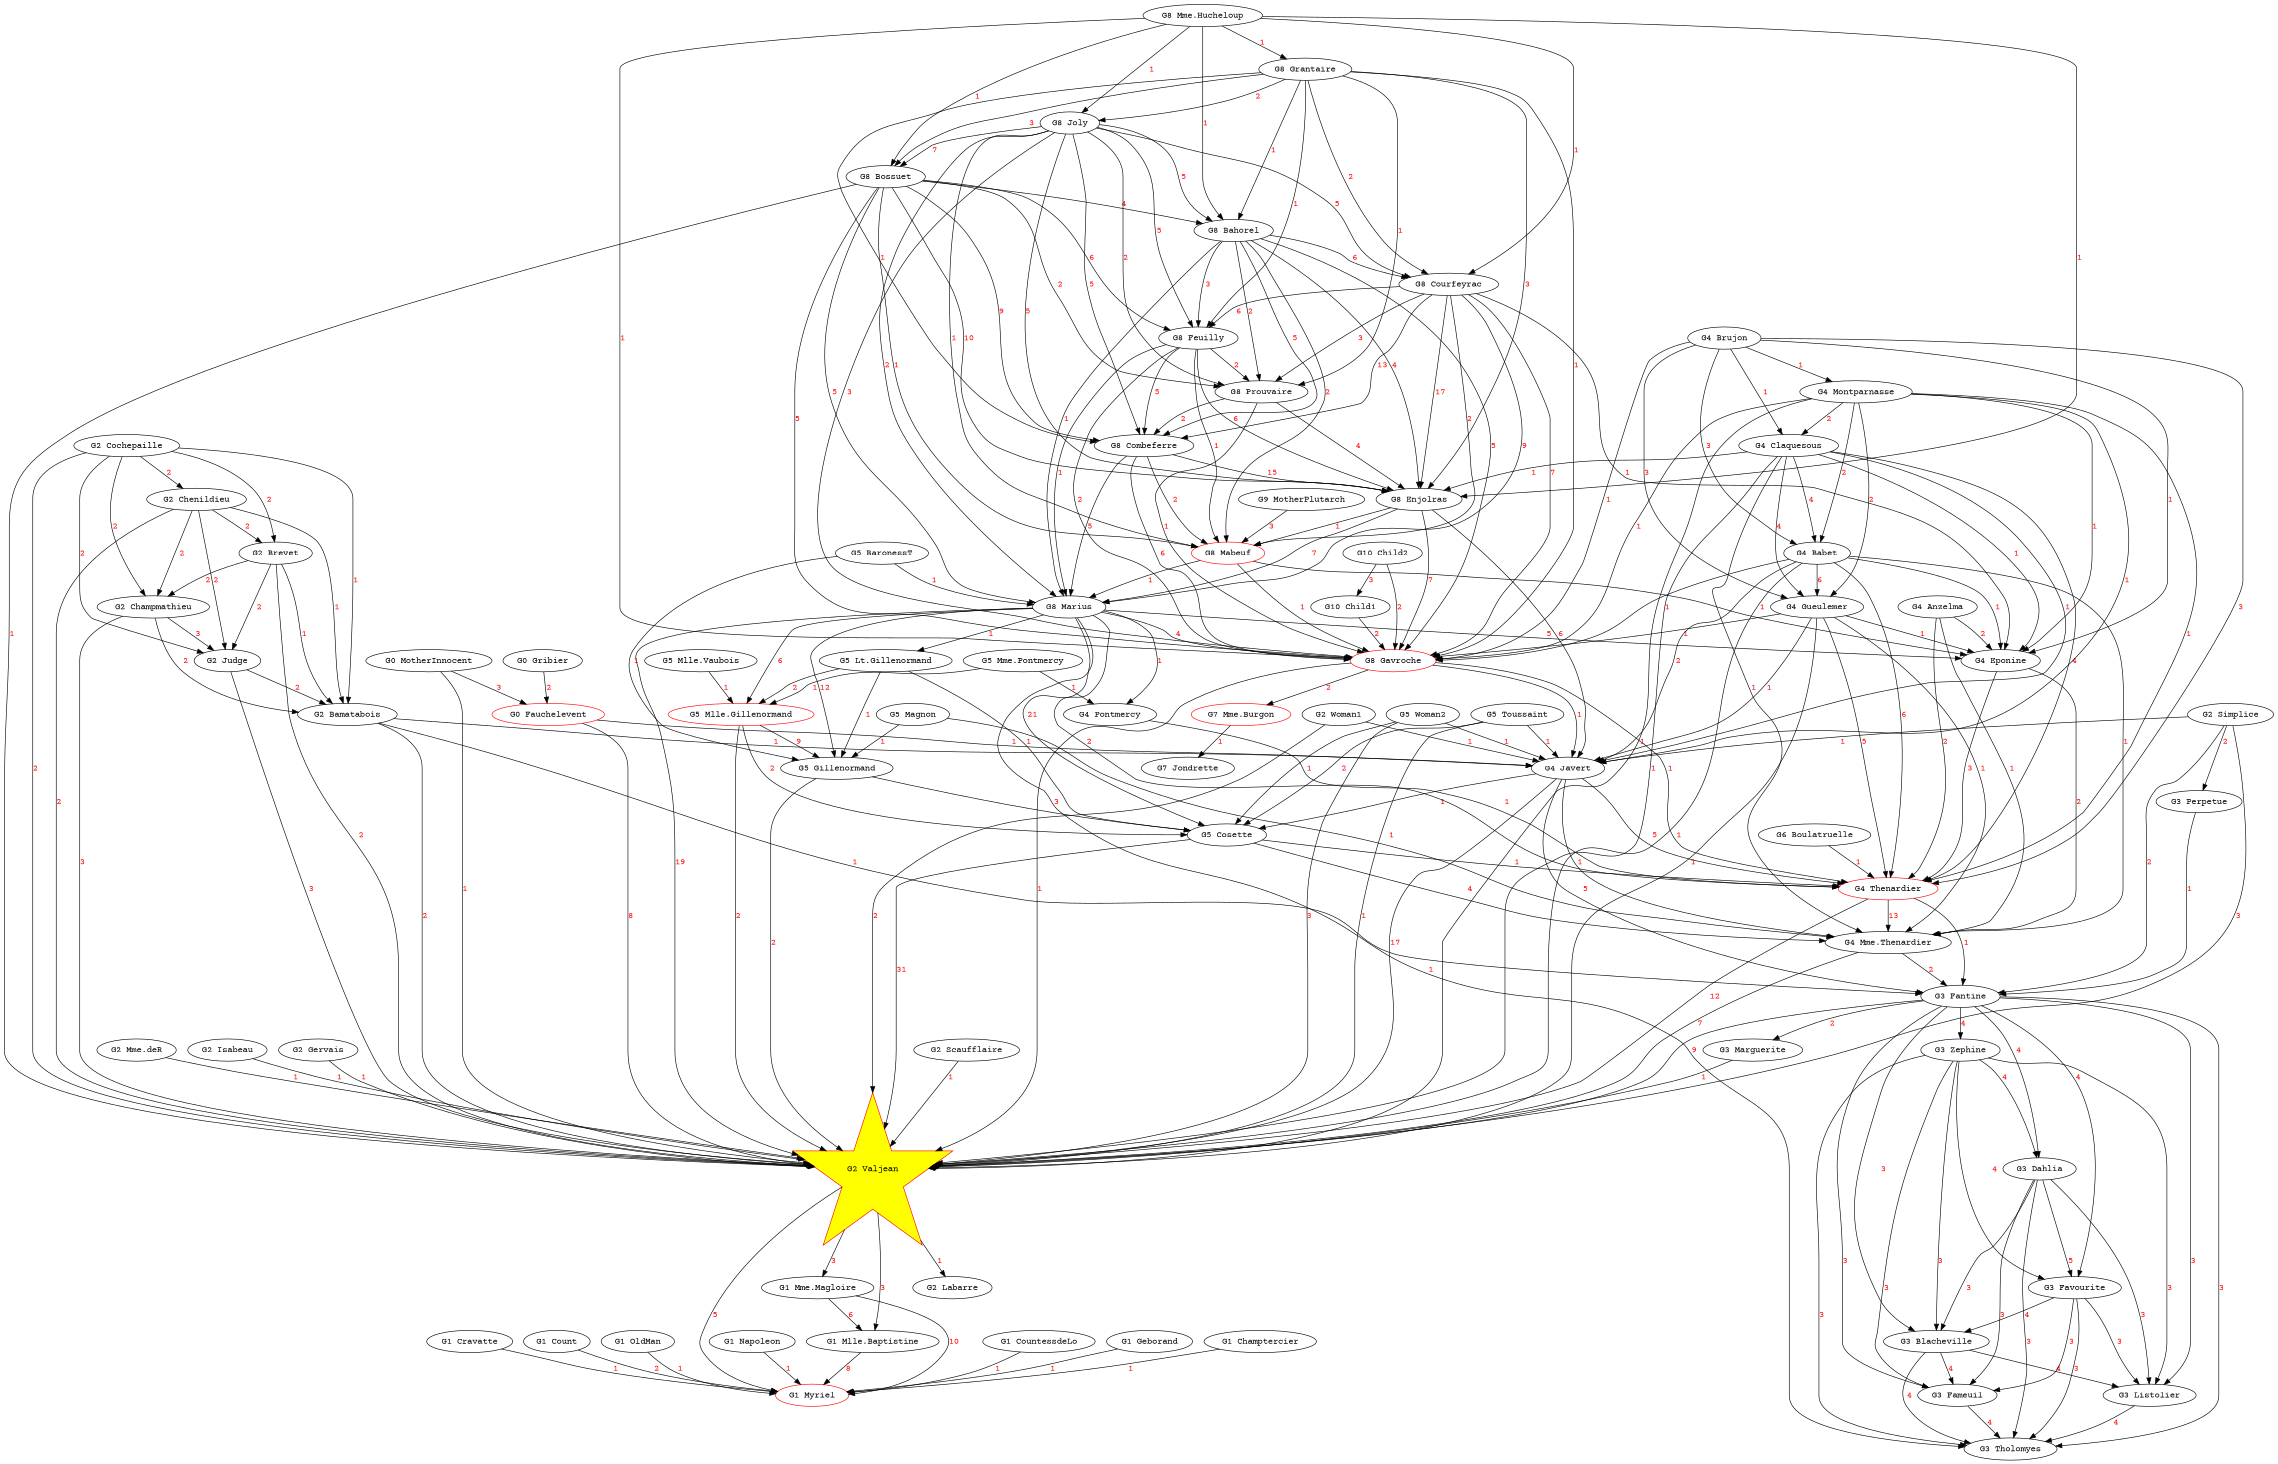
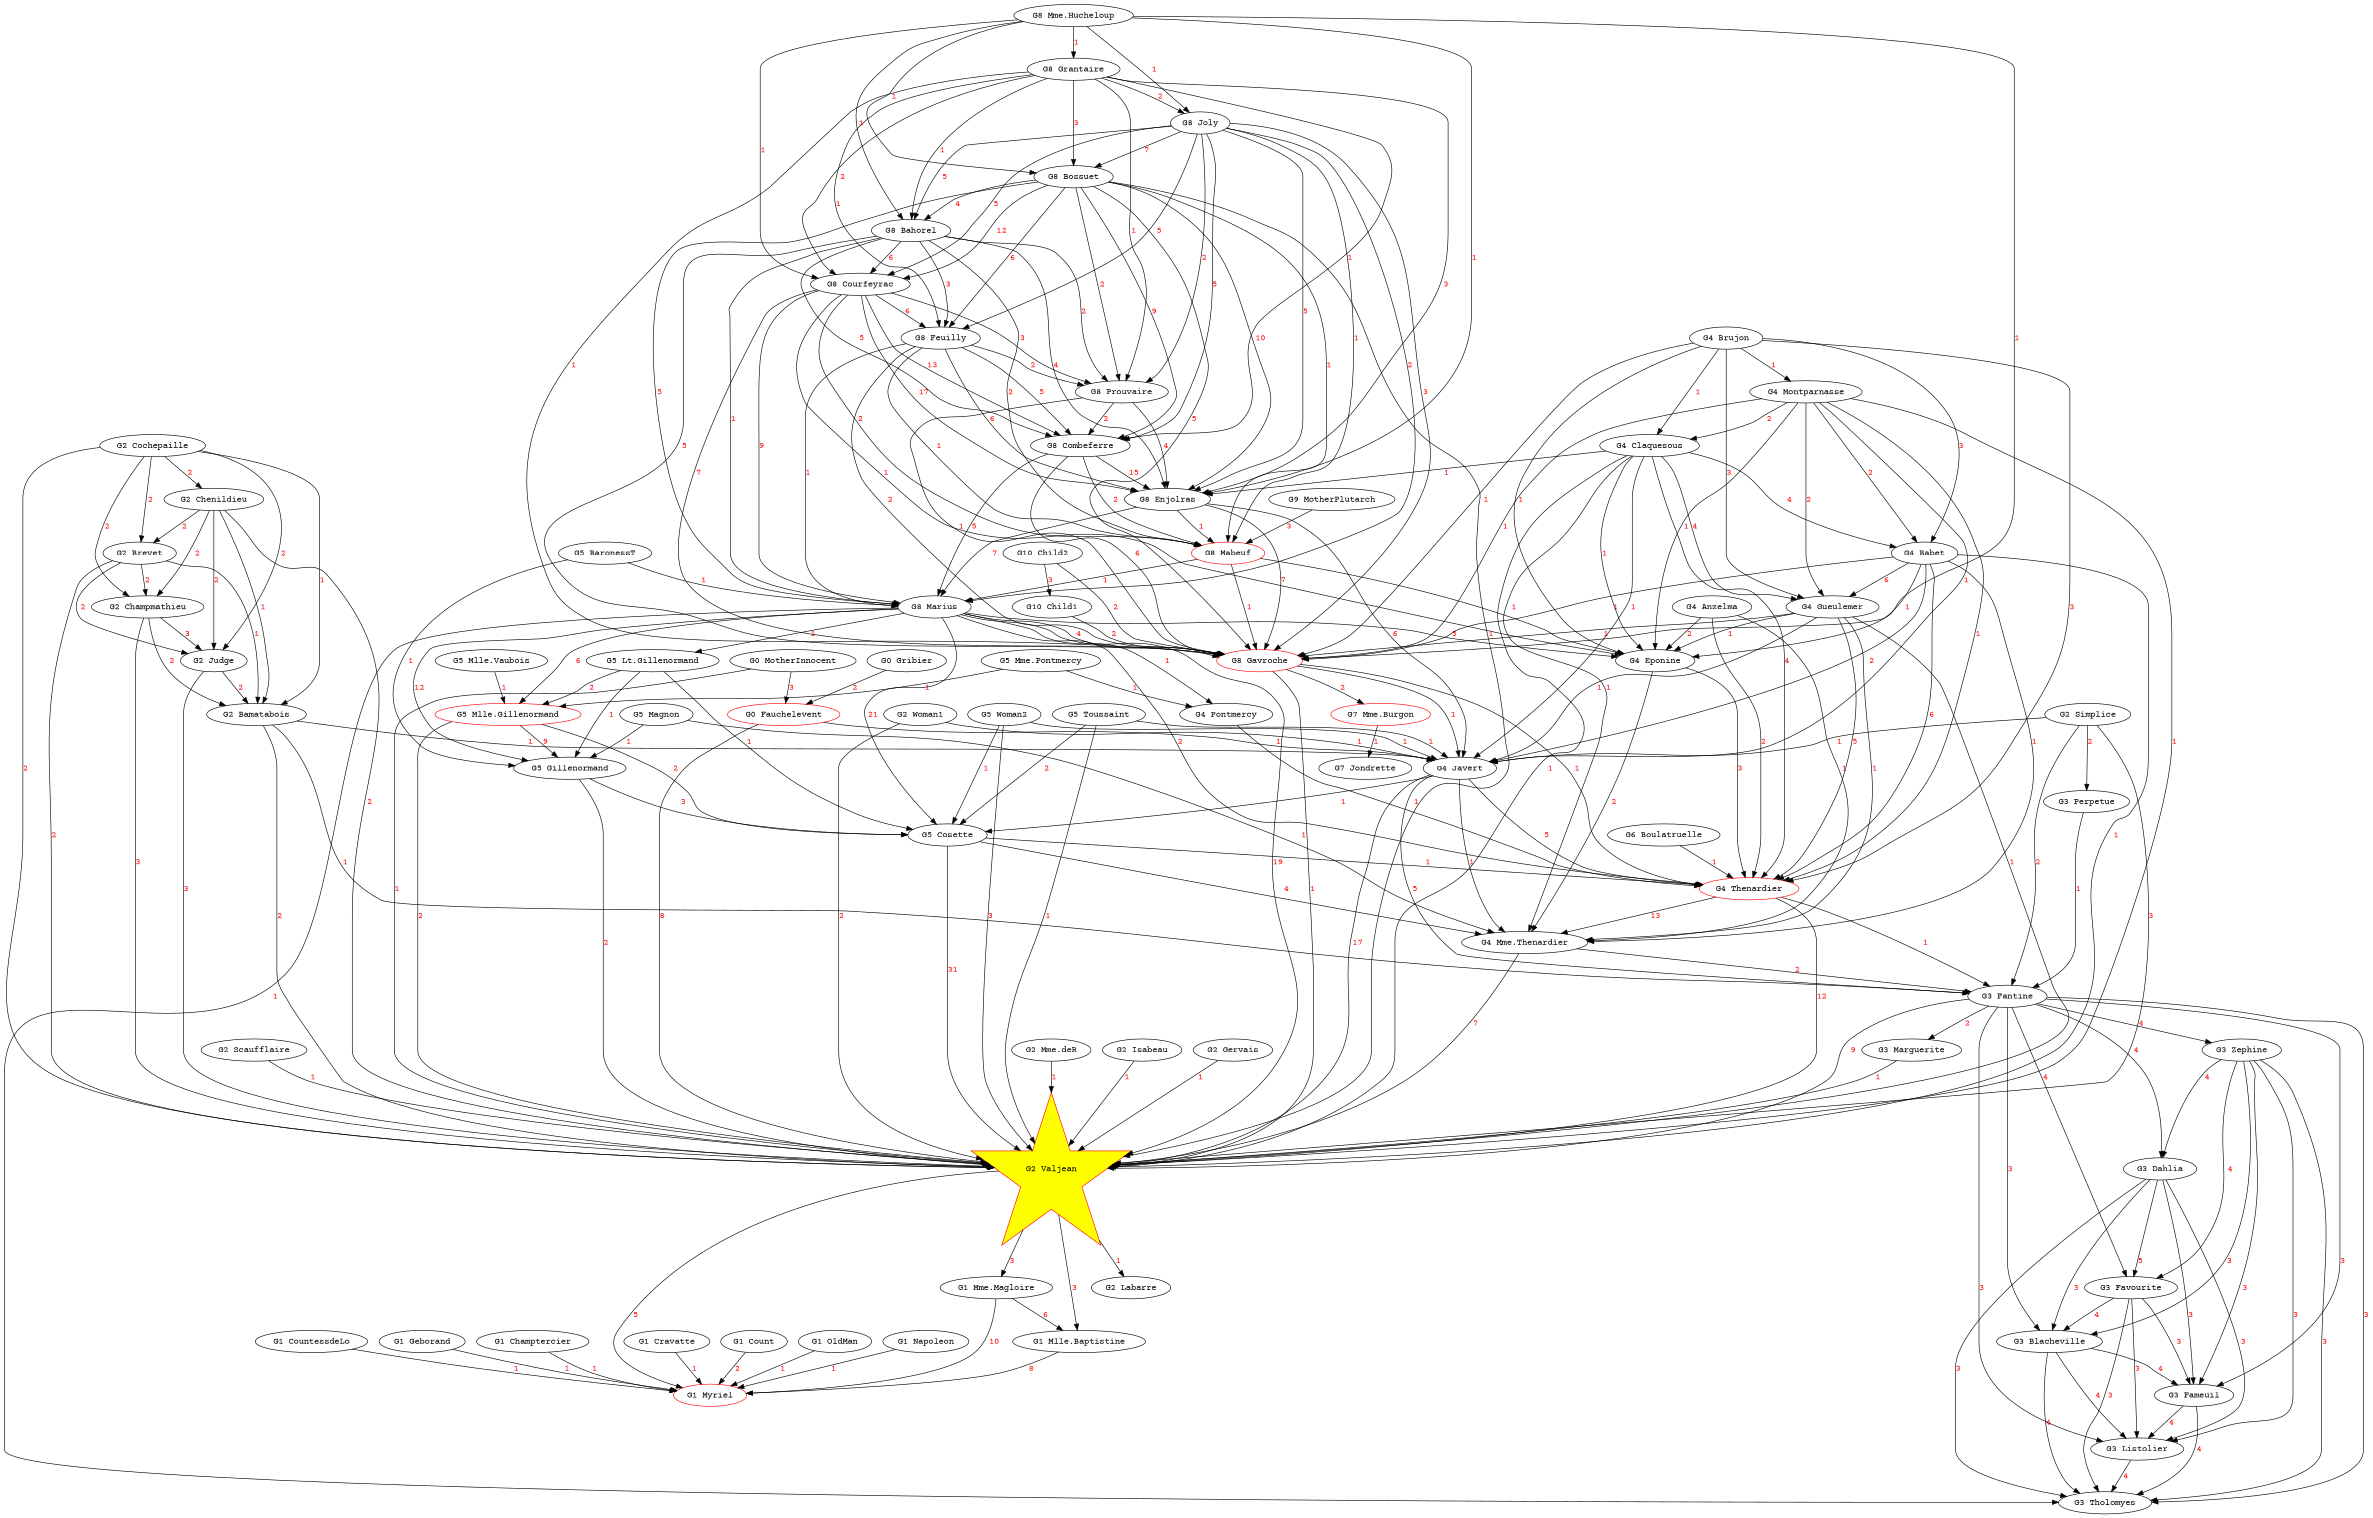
none -> (983, 238)
none -> (2168, 1420)
